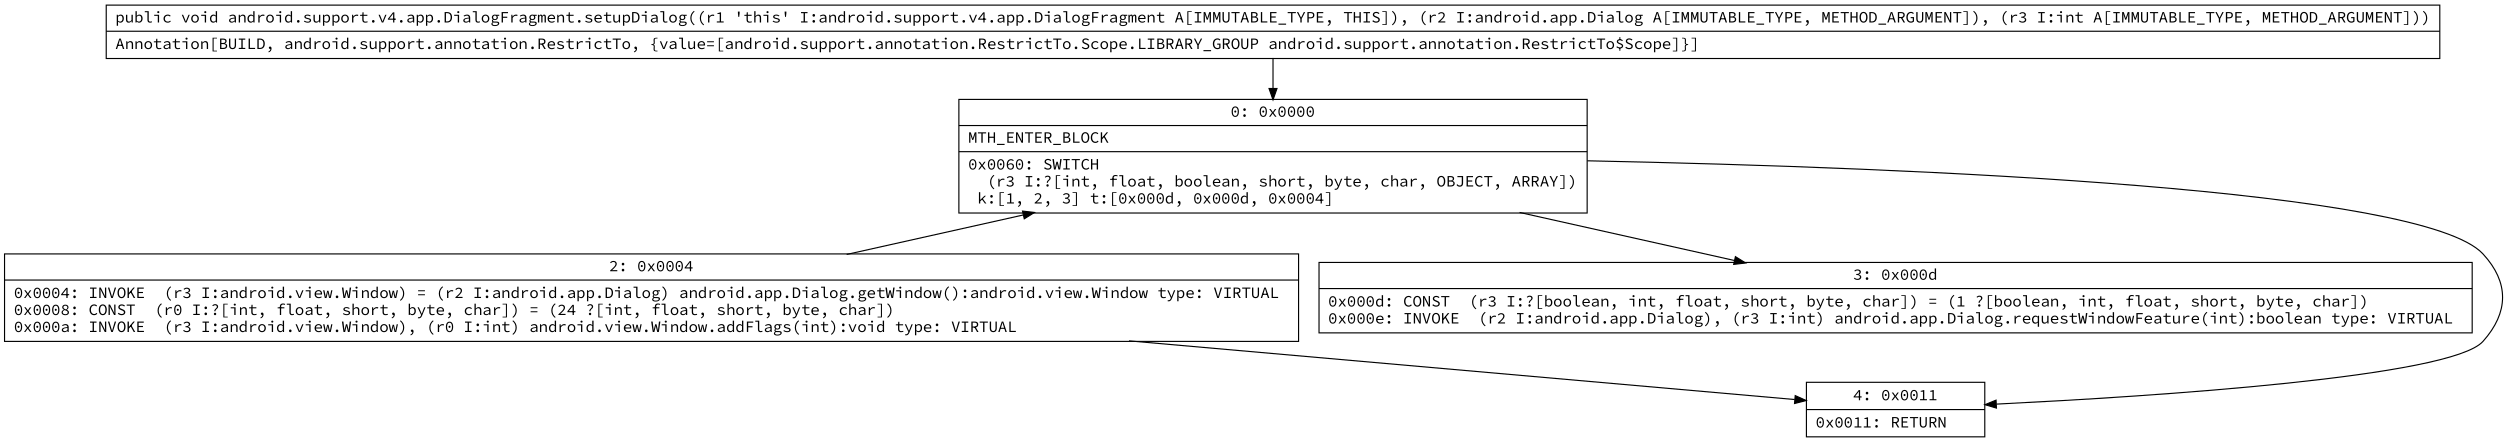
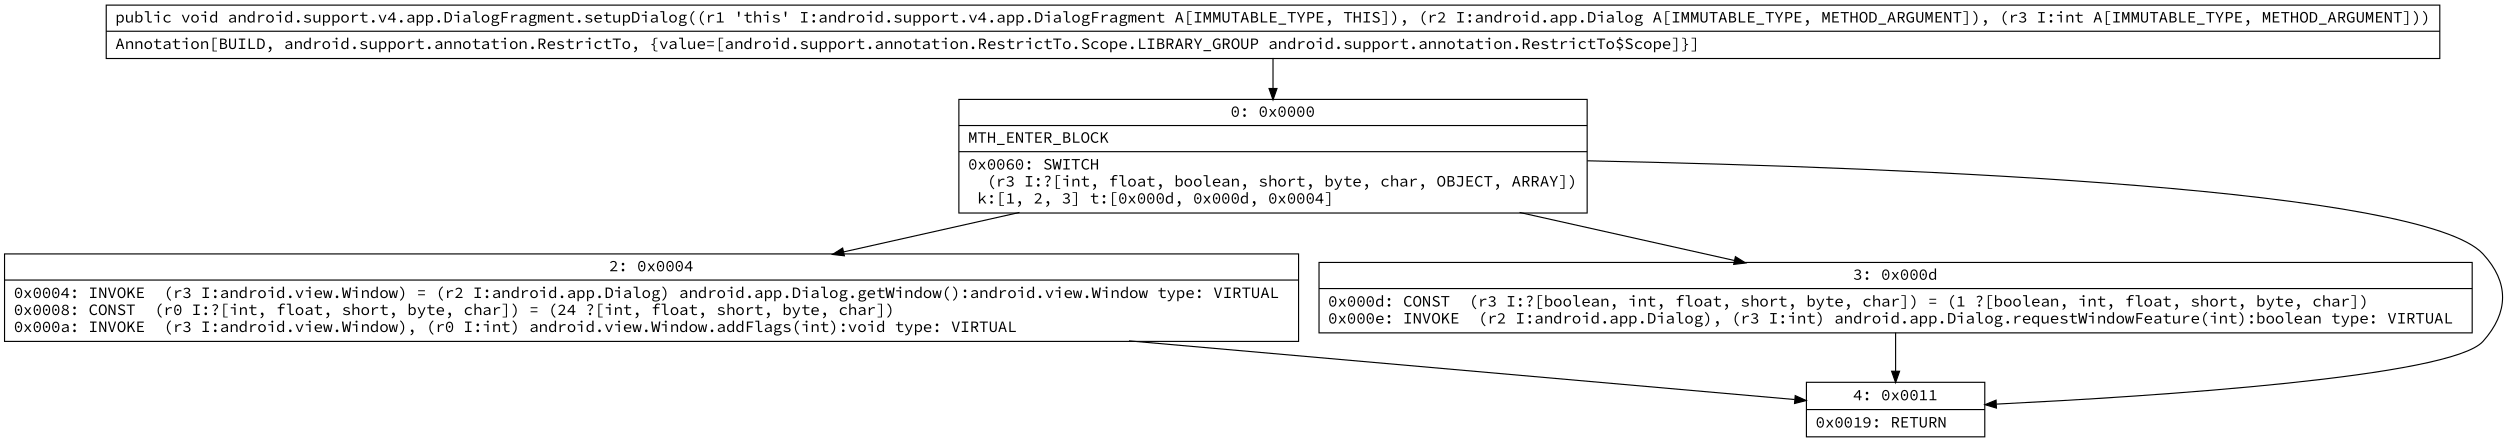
(935, 235) -> (932, 232)
none -> (1896, 352)
(1896, 423) -> (1896, 423)
